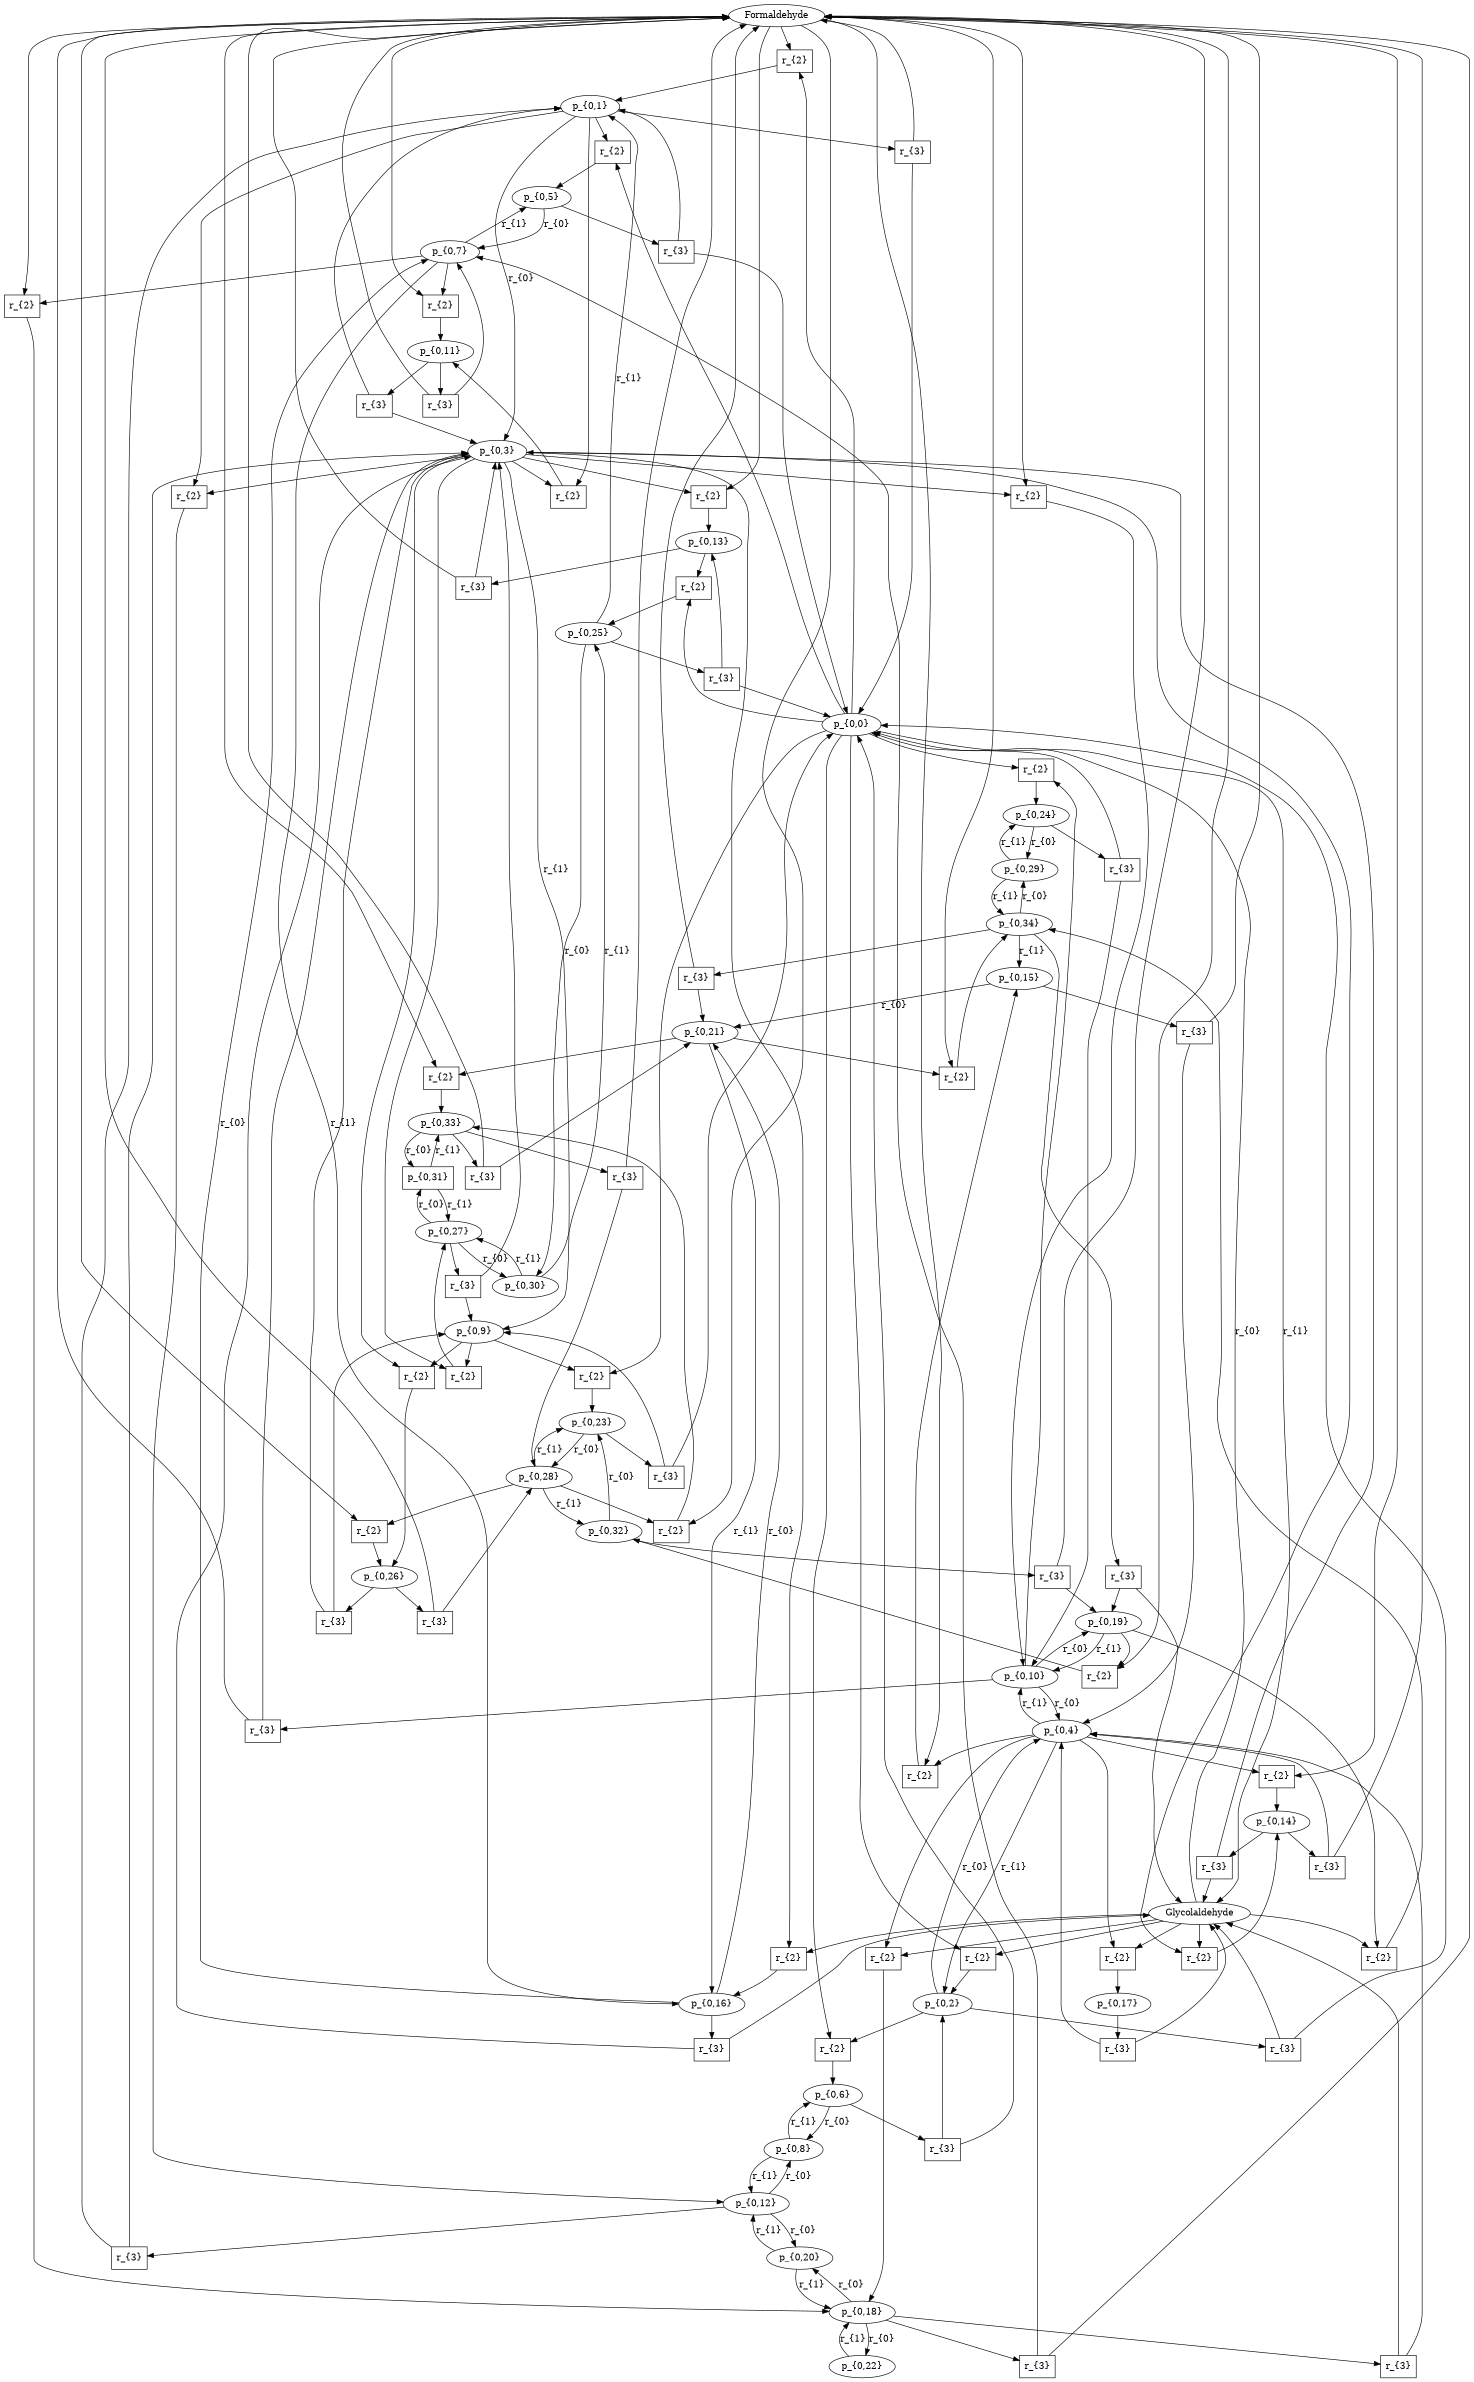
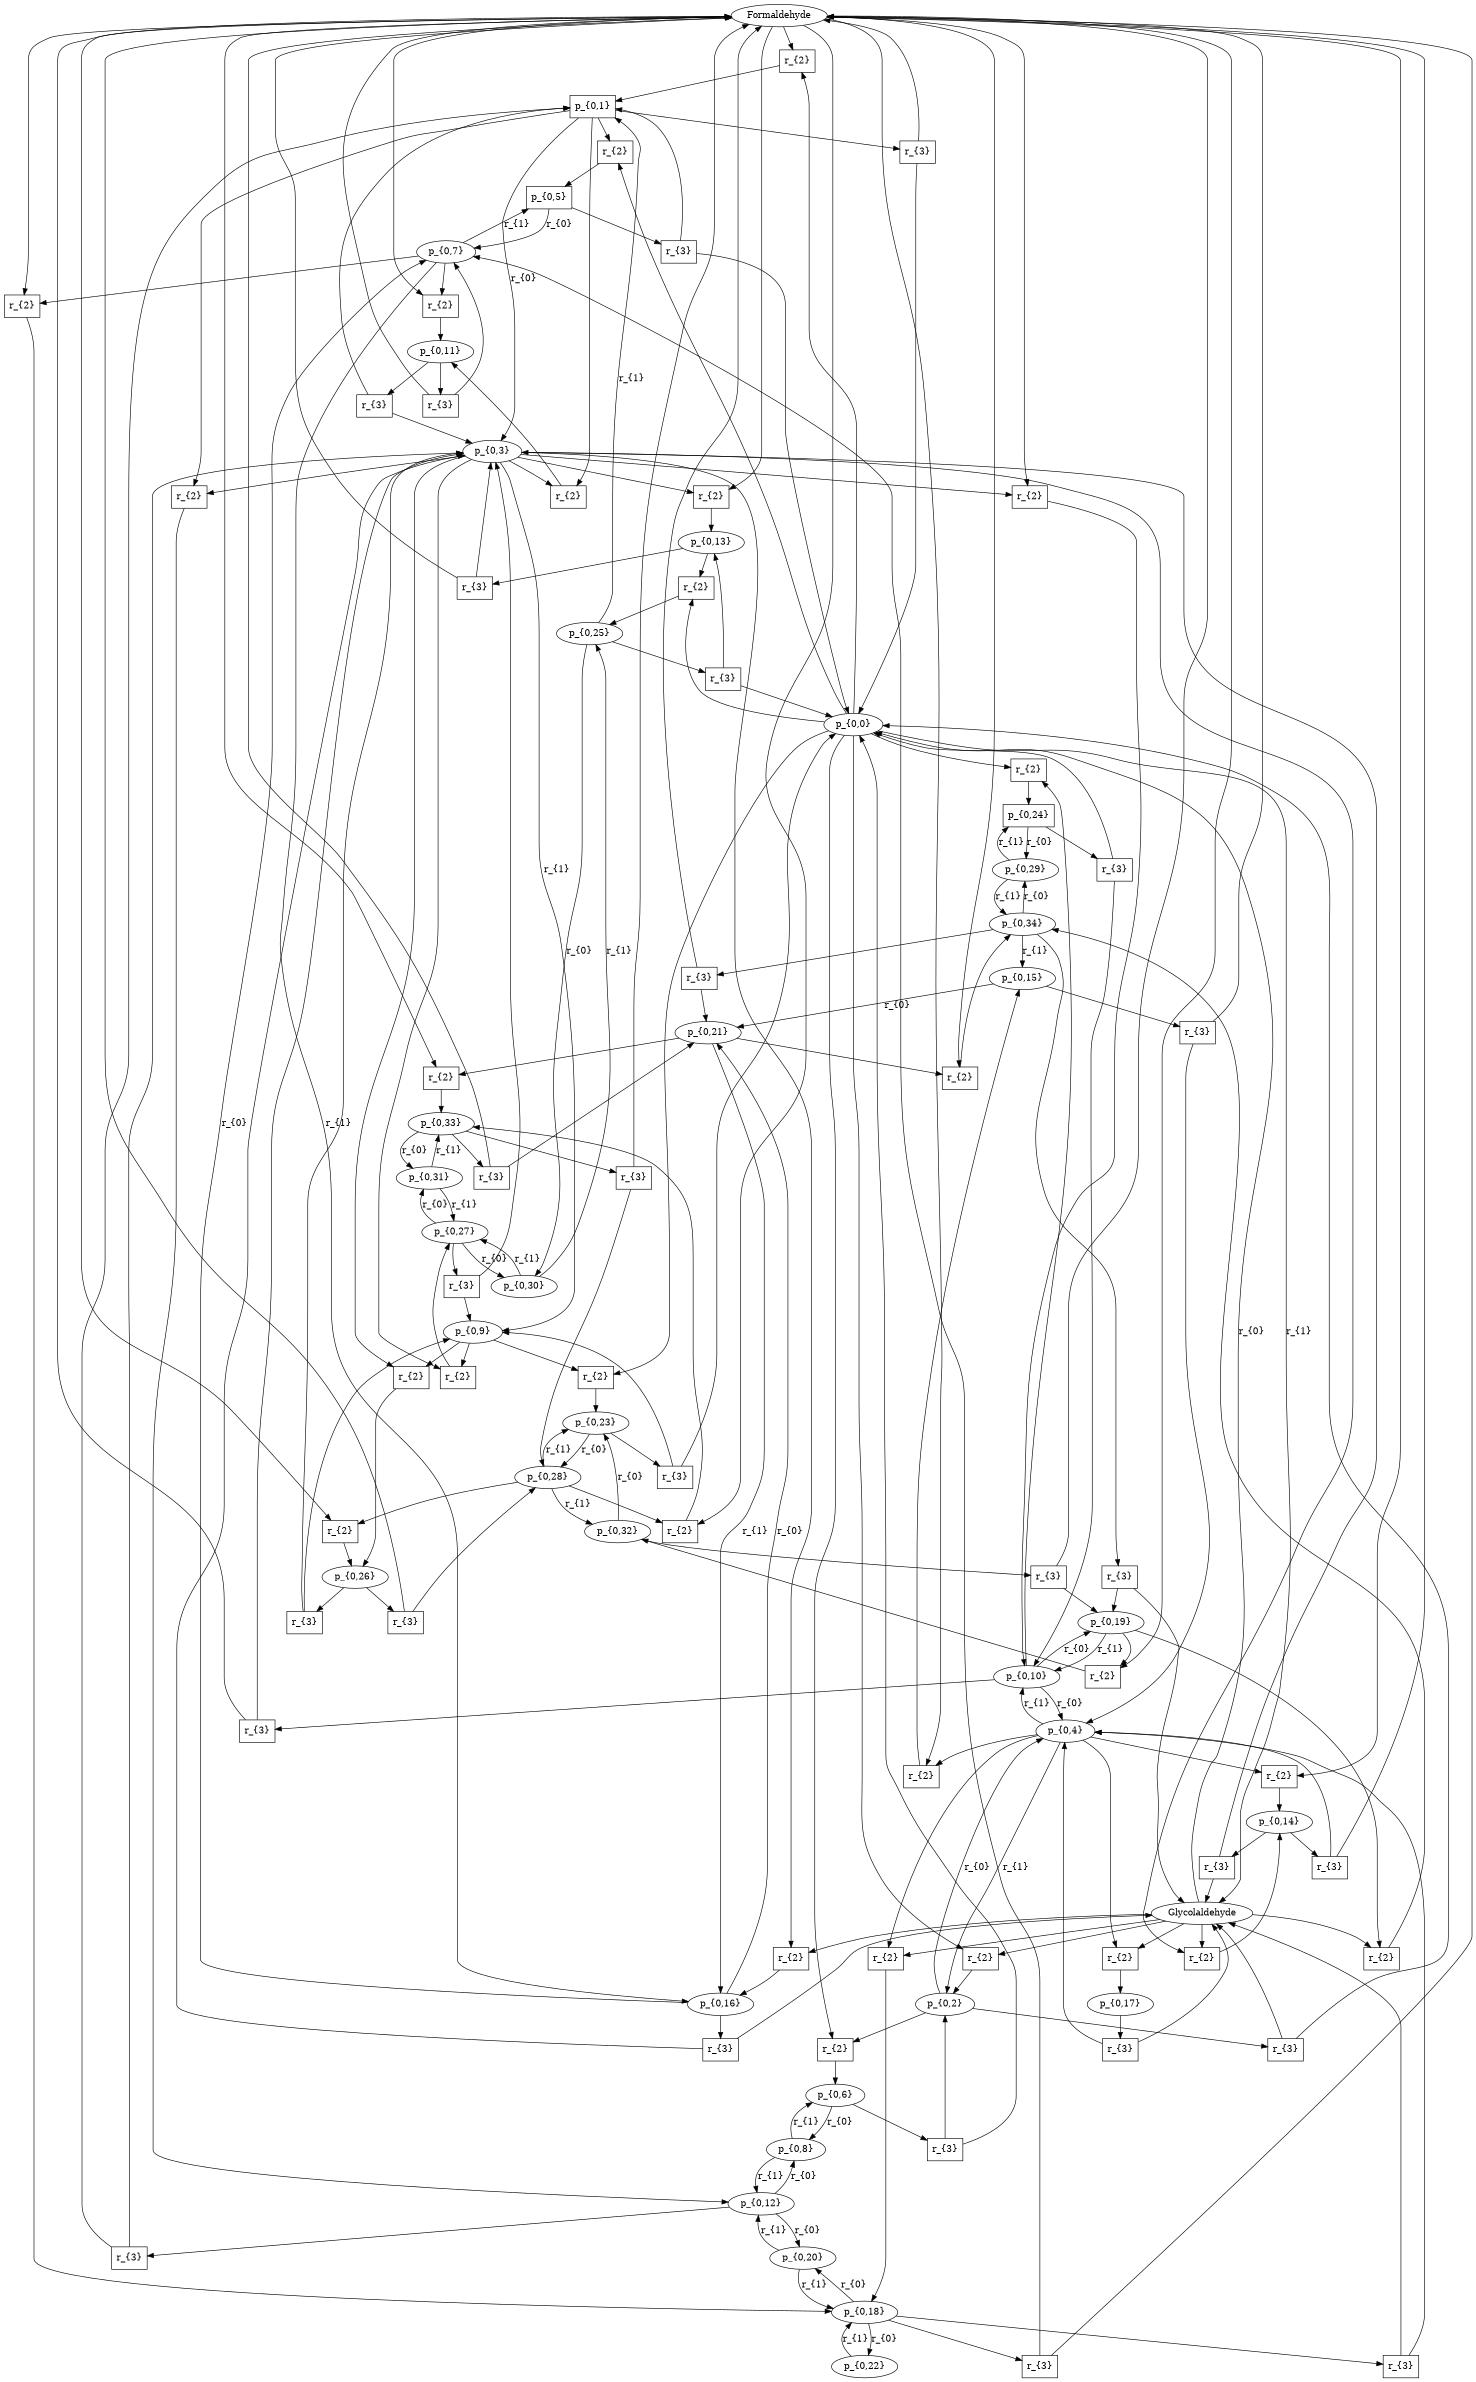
(590, 107) -> (593, 107)
(542, 198) -> (549, 198)
(1036, 816) -> (1029, 816)
(428, 1178) -> (429, 1178)
